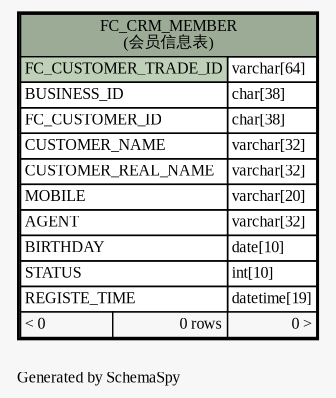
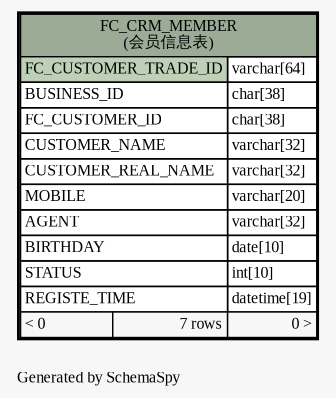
(201, 324) -> (201, 324)
